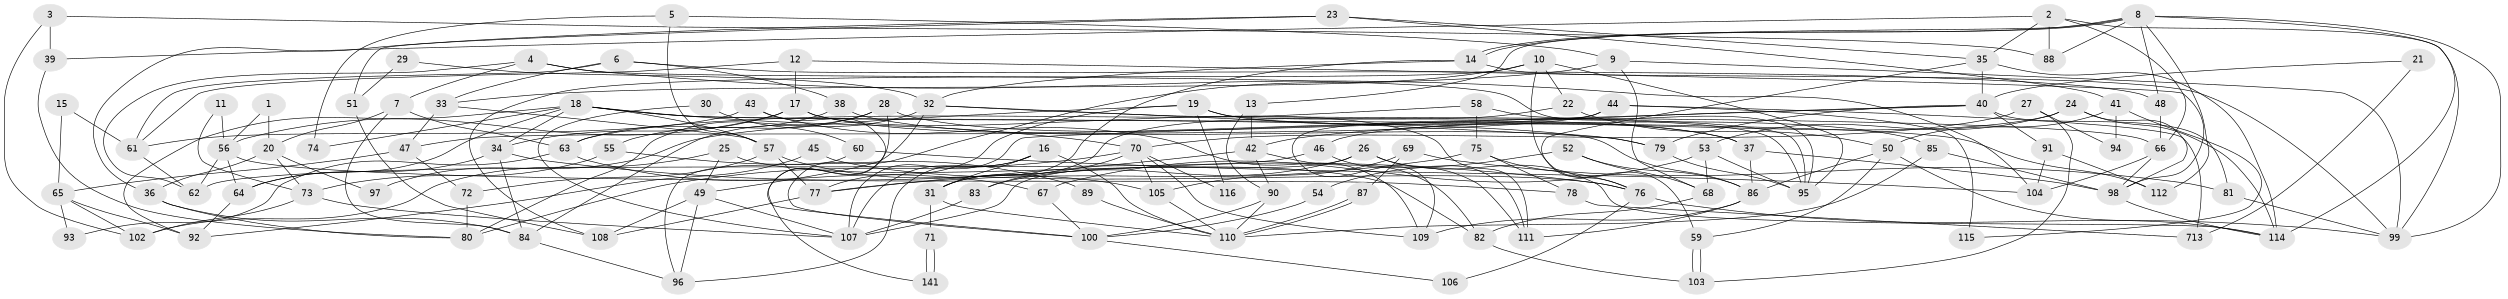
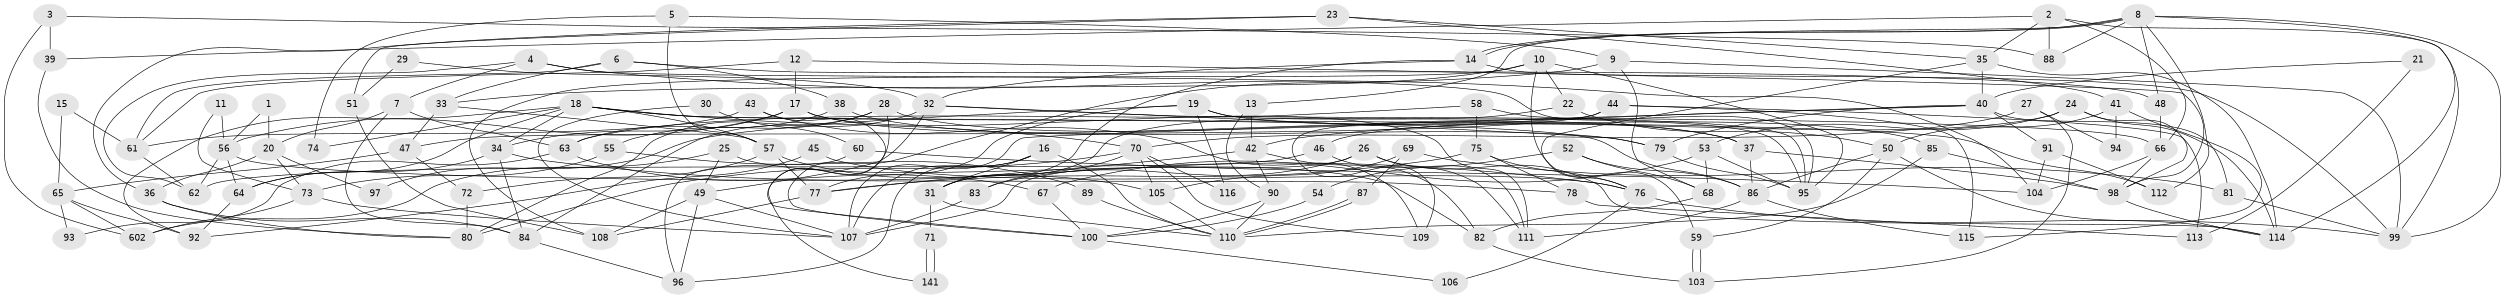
(1589, 220) -> (1885, 227)
(138, 238) -> (138, 238)
(2195, 238) -> (2195, 238)
